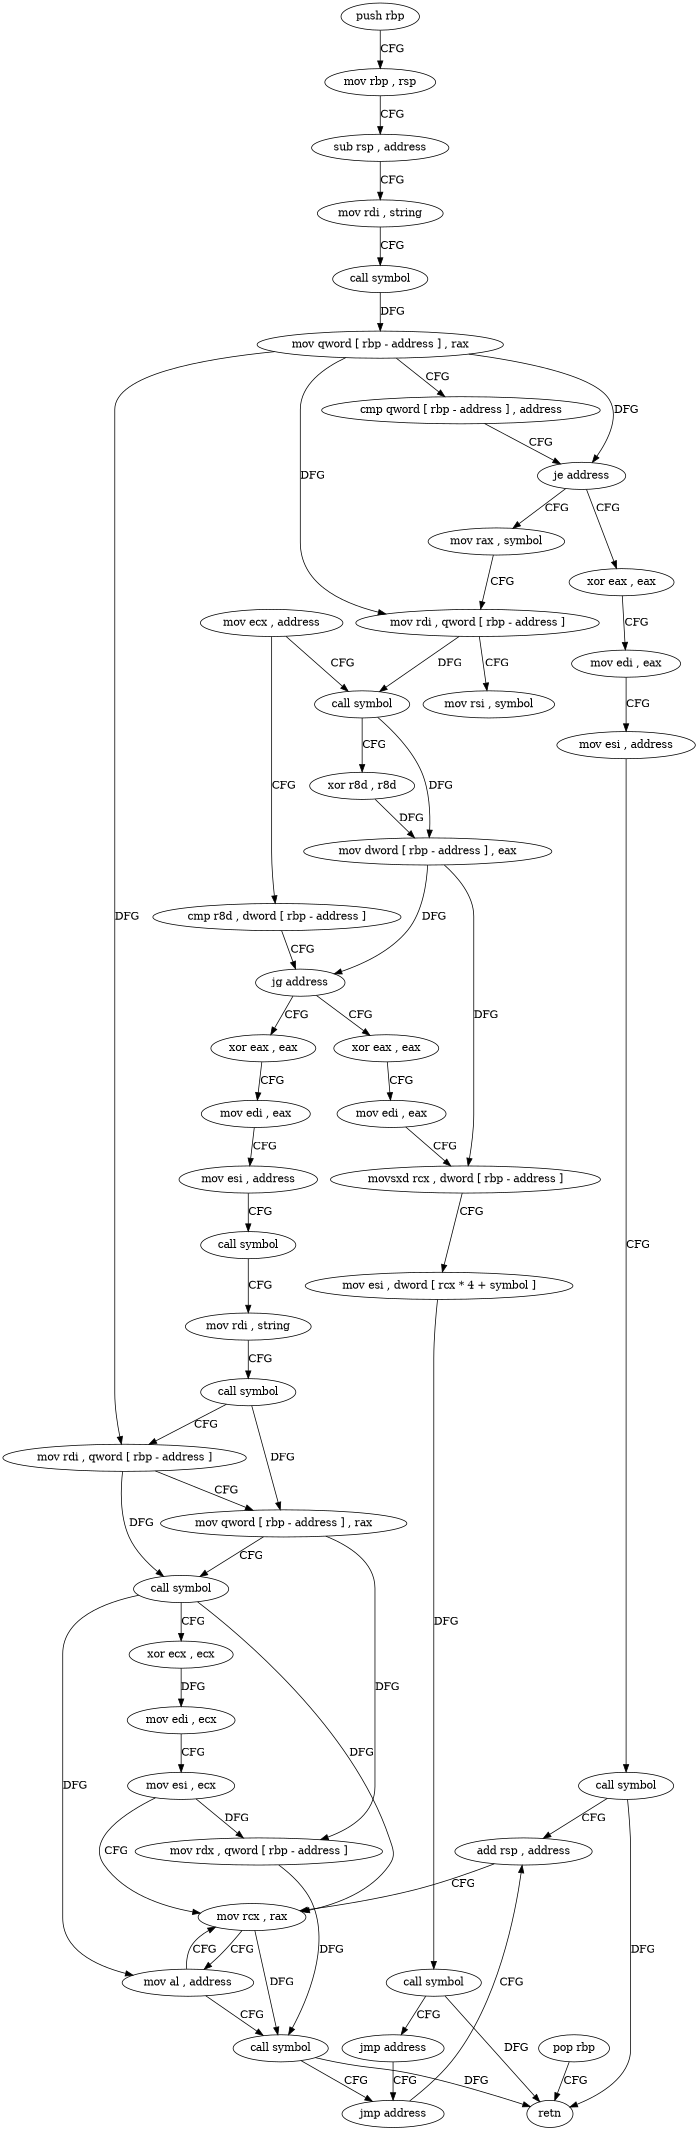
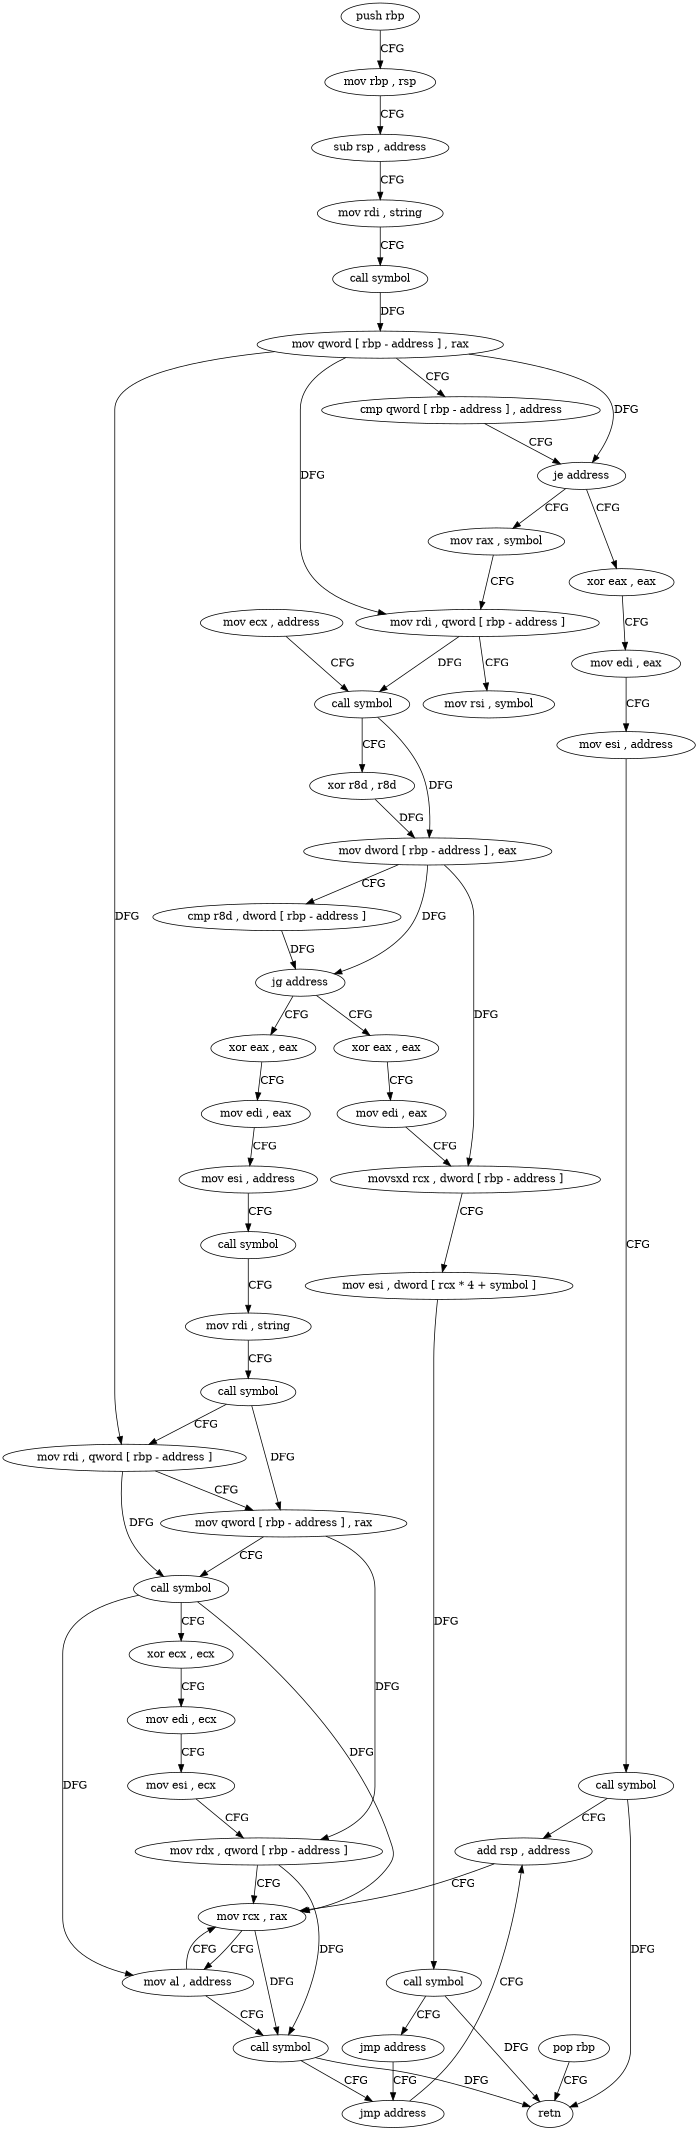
(272, 766) -> (356, 883)
(303, 950) -> (303, 950)
(193, 1687) -> (193, 1687)
(237, 1819) -> (237, 1819)
(107, 1868) -> (256, 1880)
